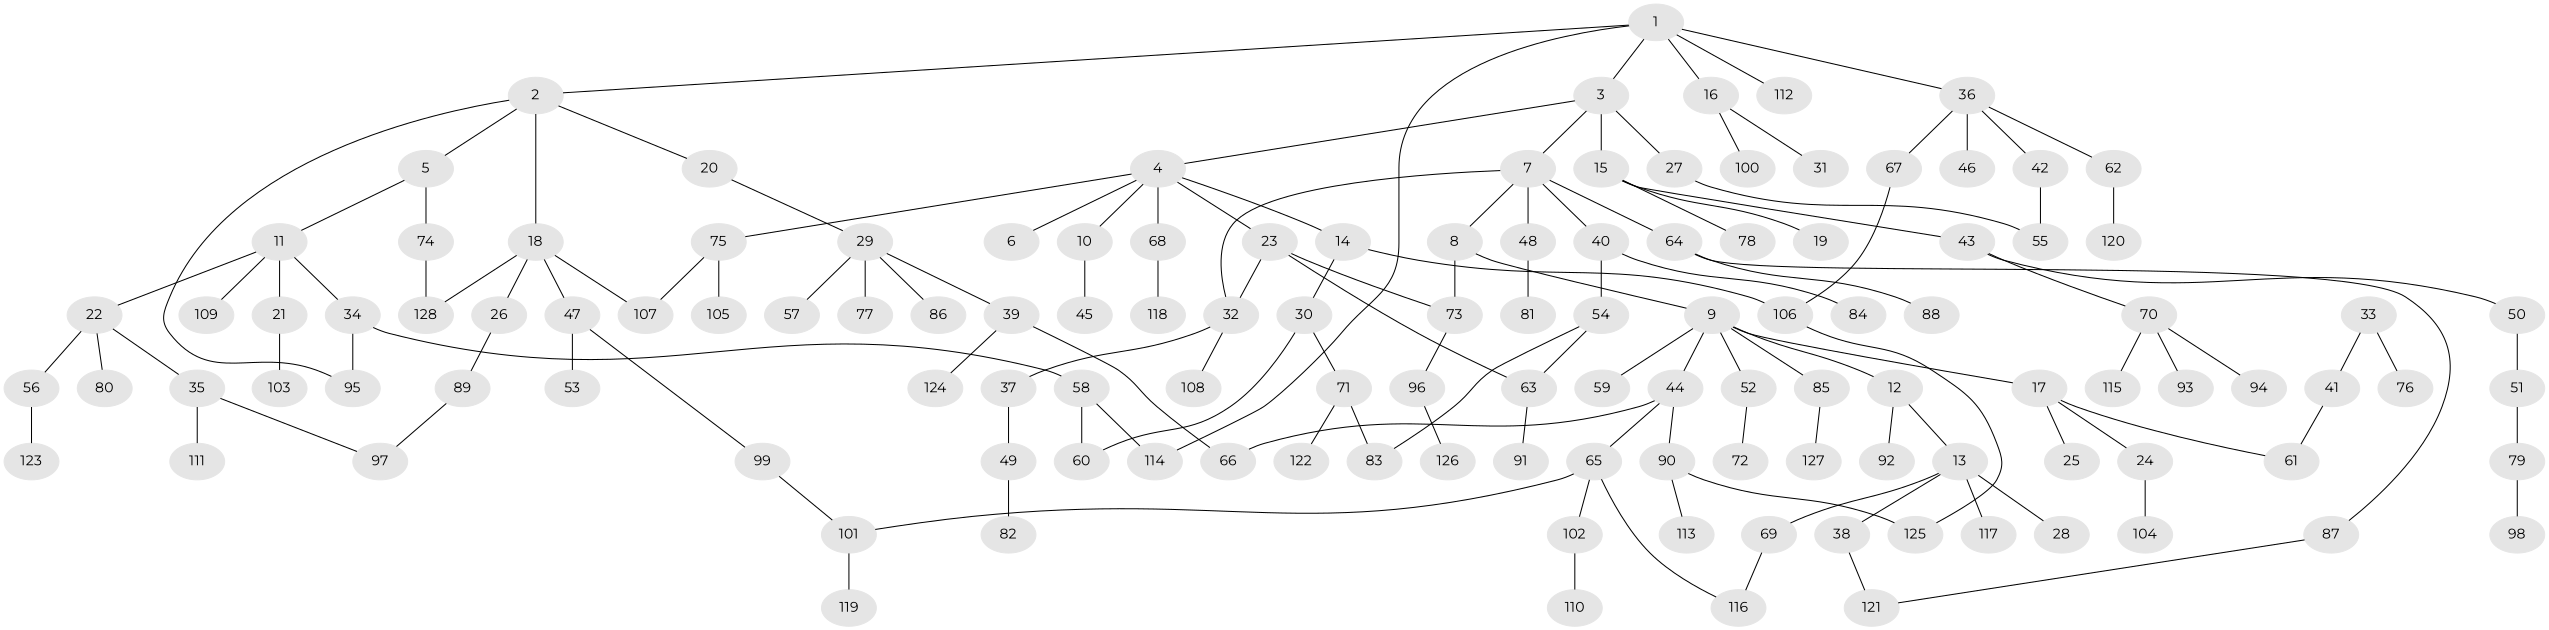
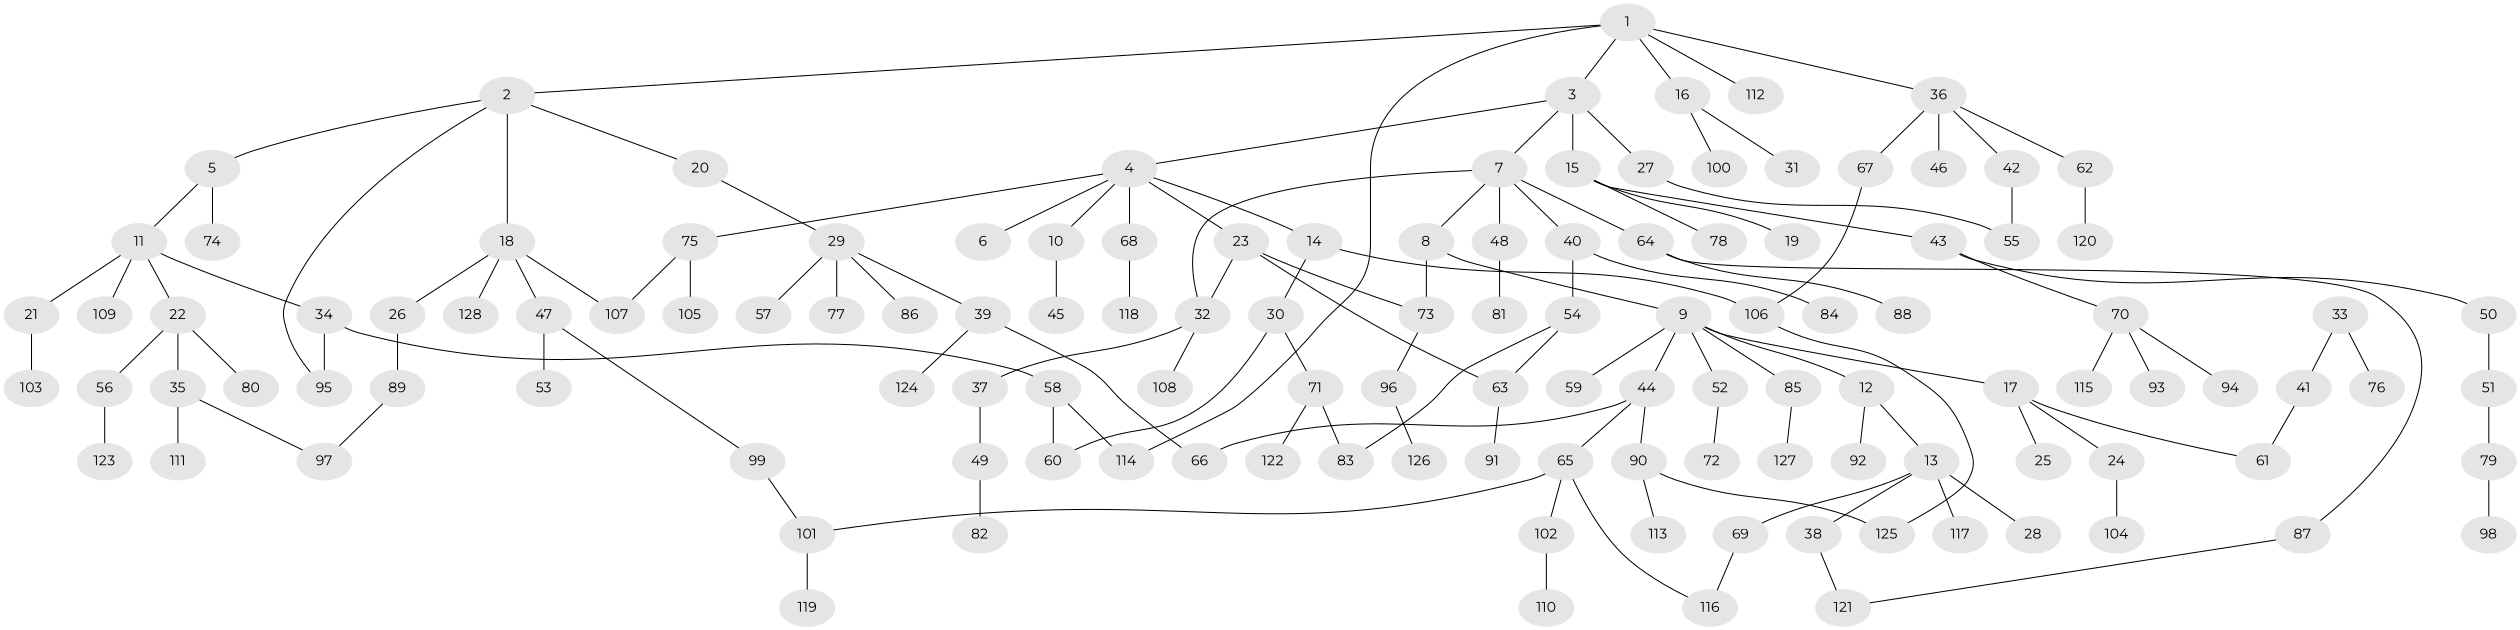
(426, 279) -> none
